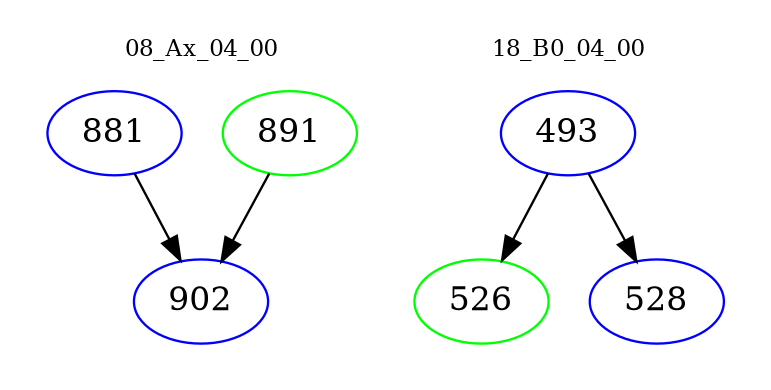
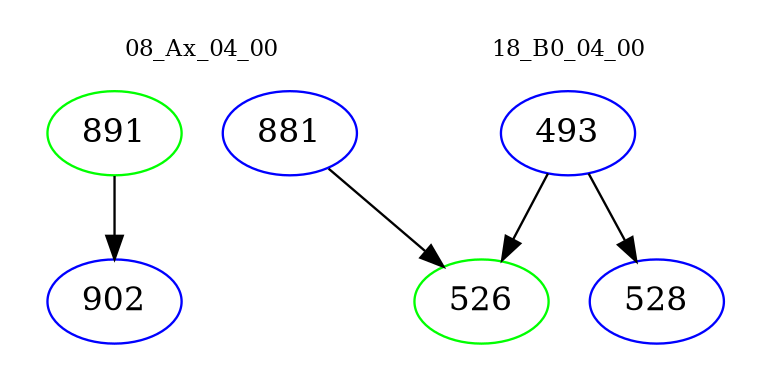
(152, 206) -> (360, 195)
